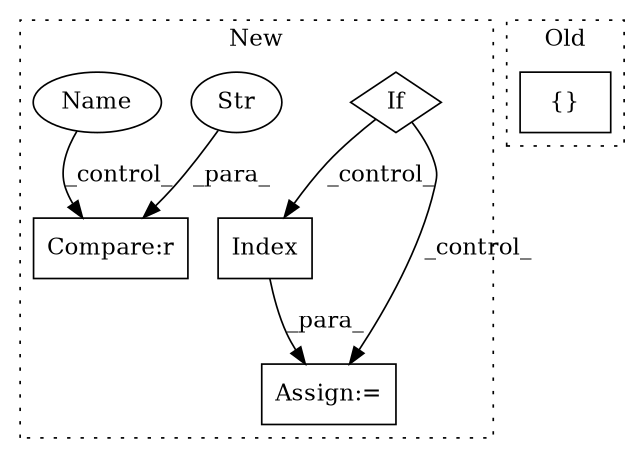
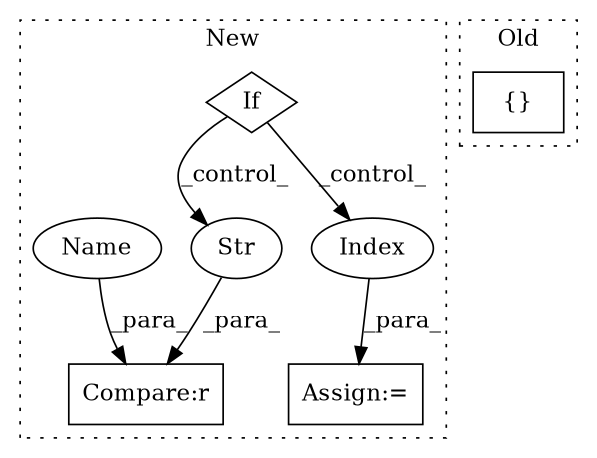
(119, 175) -> (149, 321)
(418, 239) -> (184, 158)
(265, 248) -> (372, 248)
